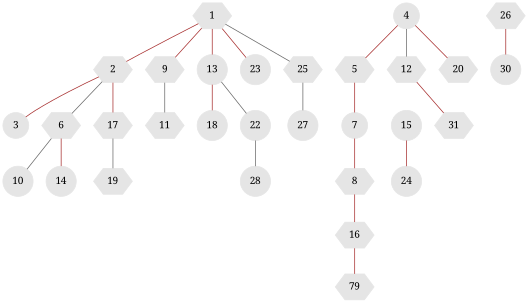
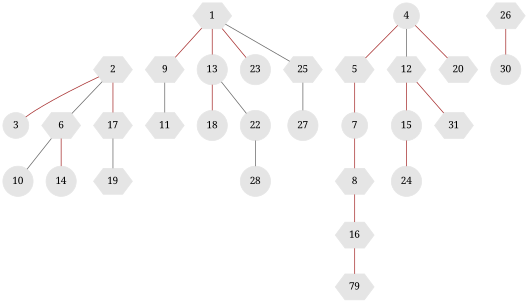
(162, 42) -> none
none -> (406, 97)
